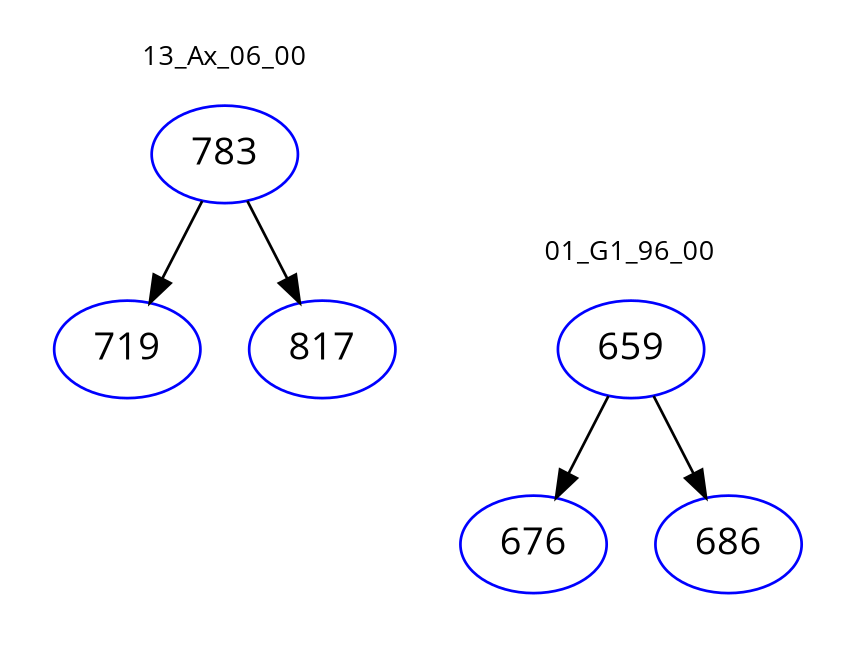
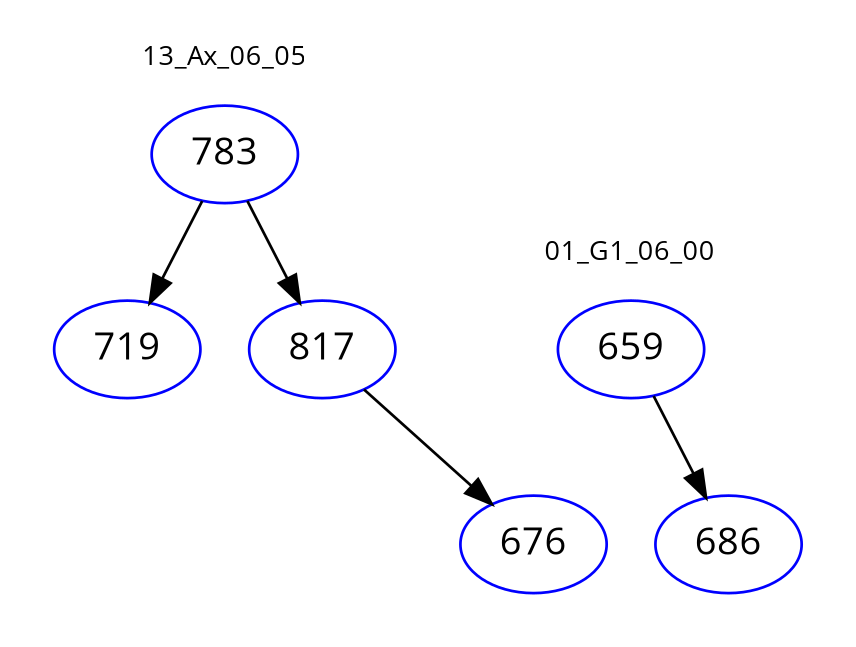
(225, 58) -> (225, 58)
(631, 253) -> (631, 253)
(589, 435) -> (418, 438)
